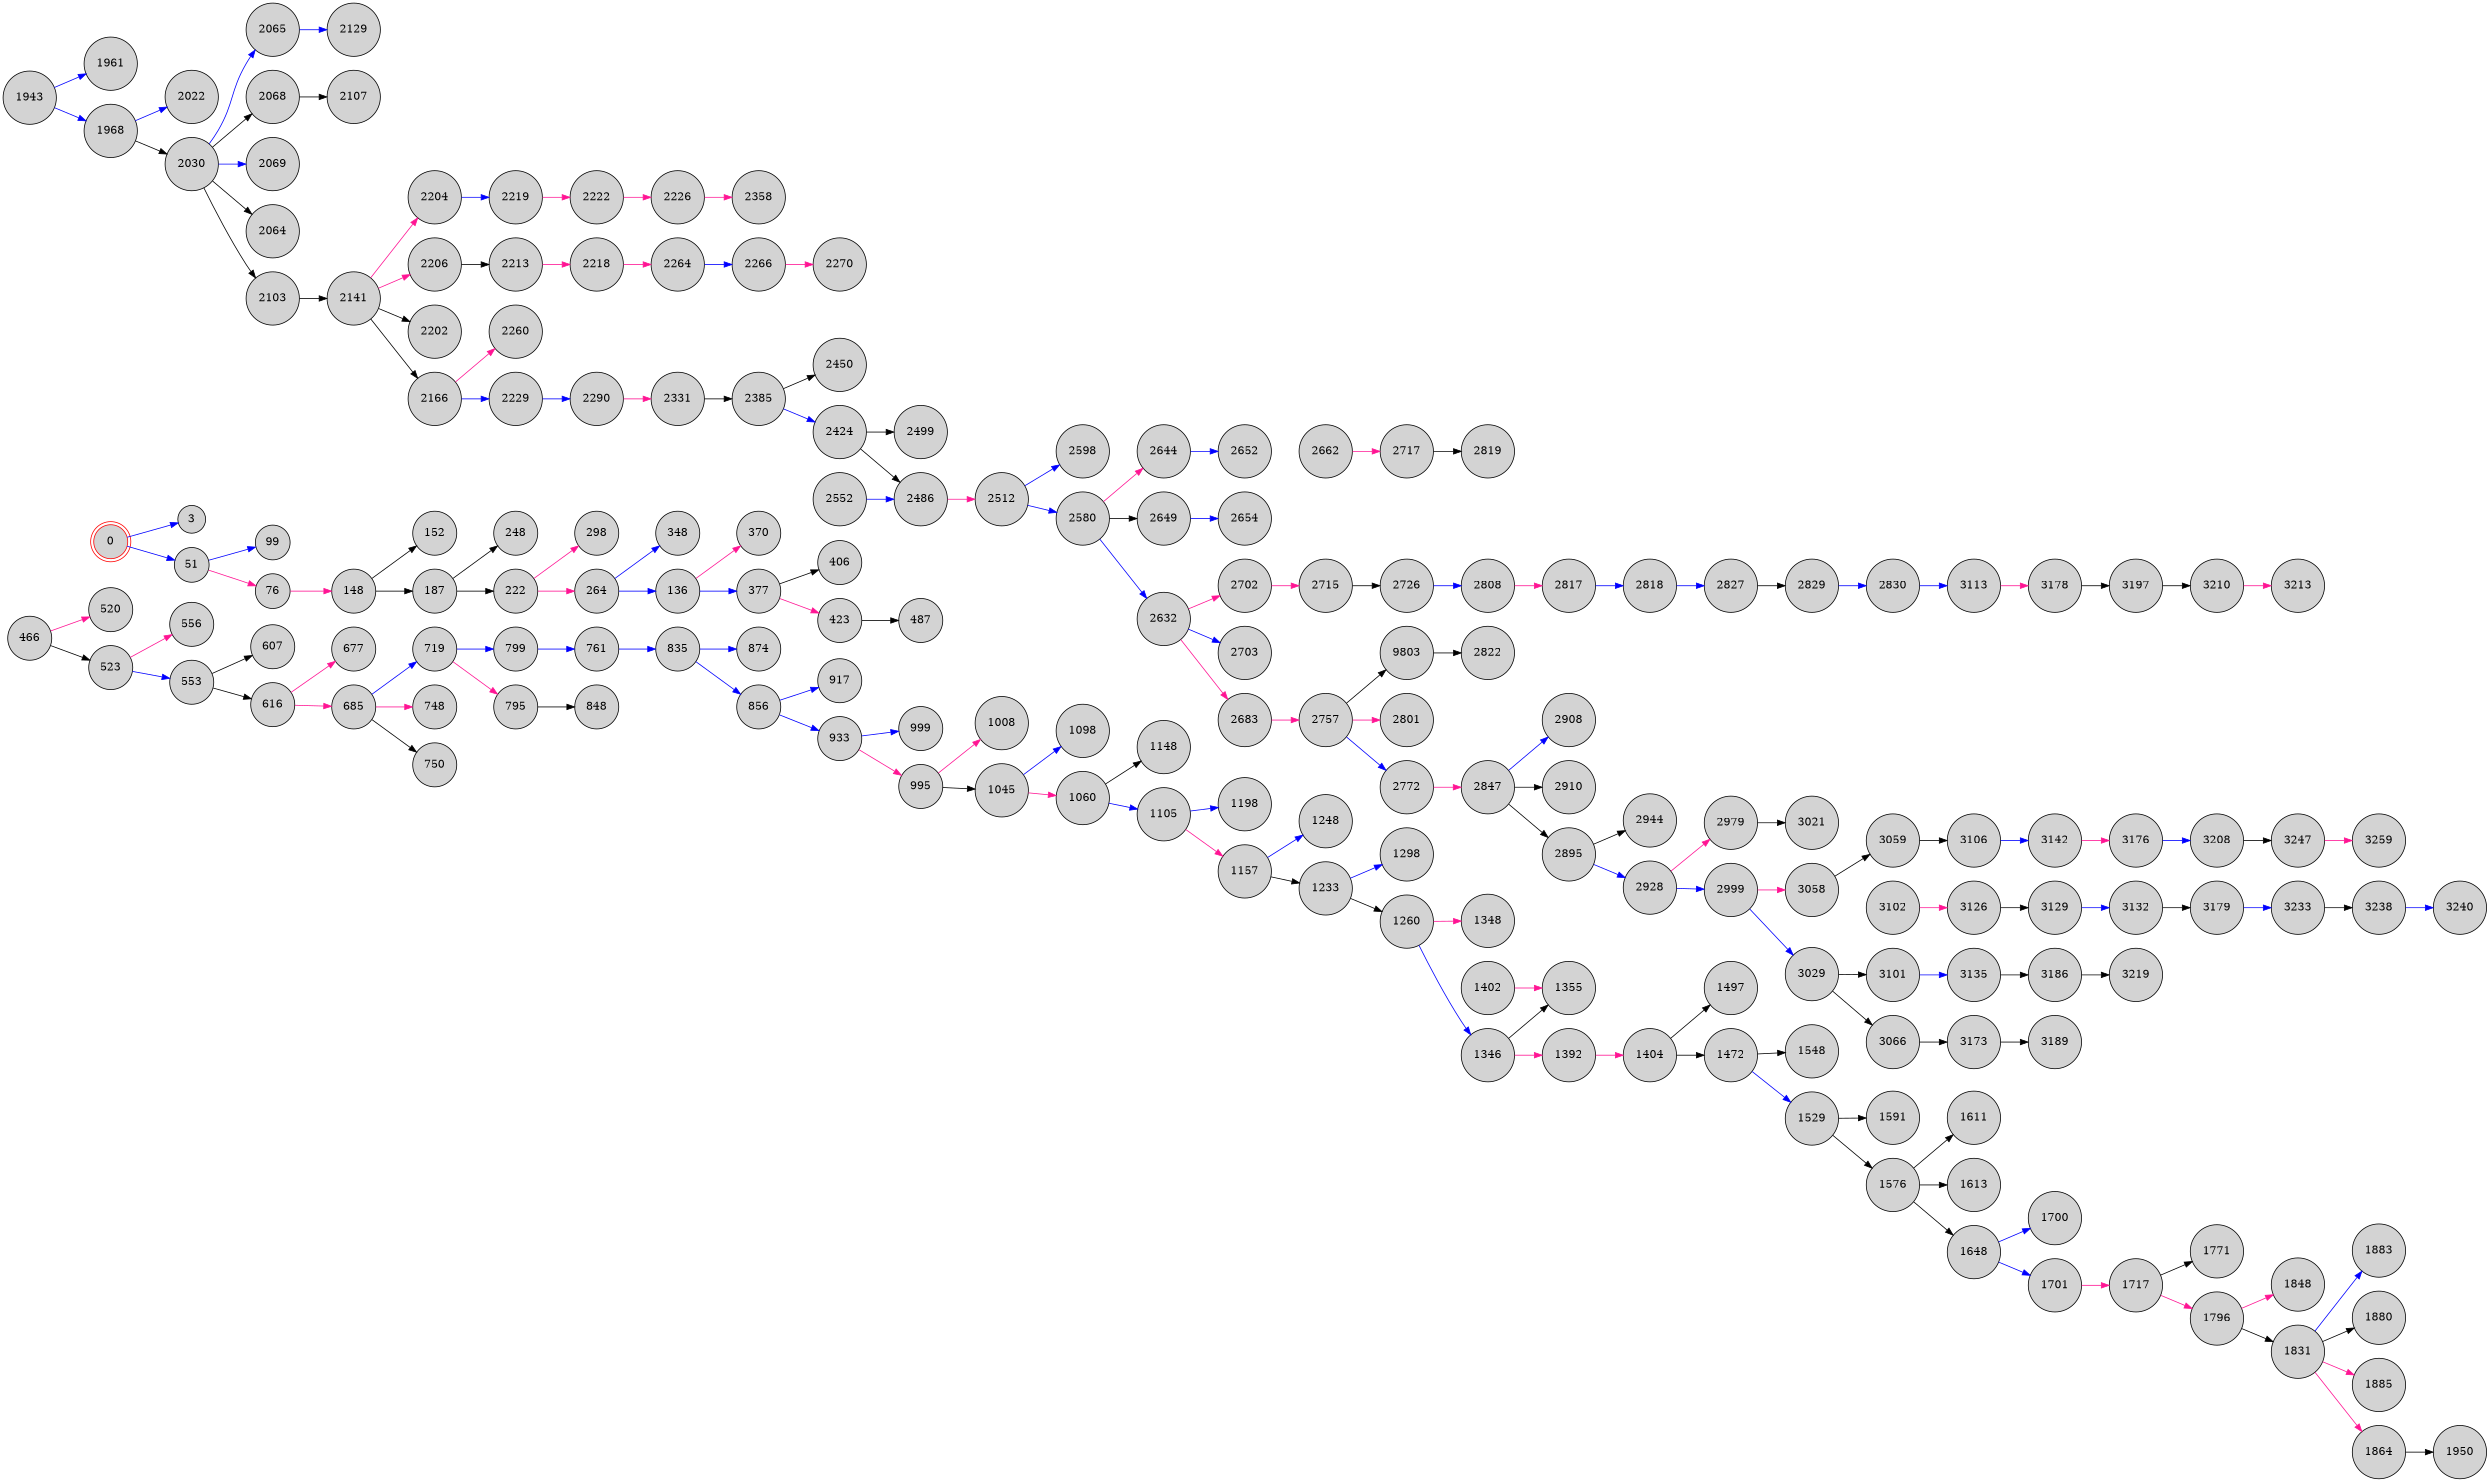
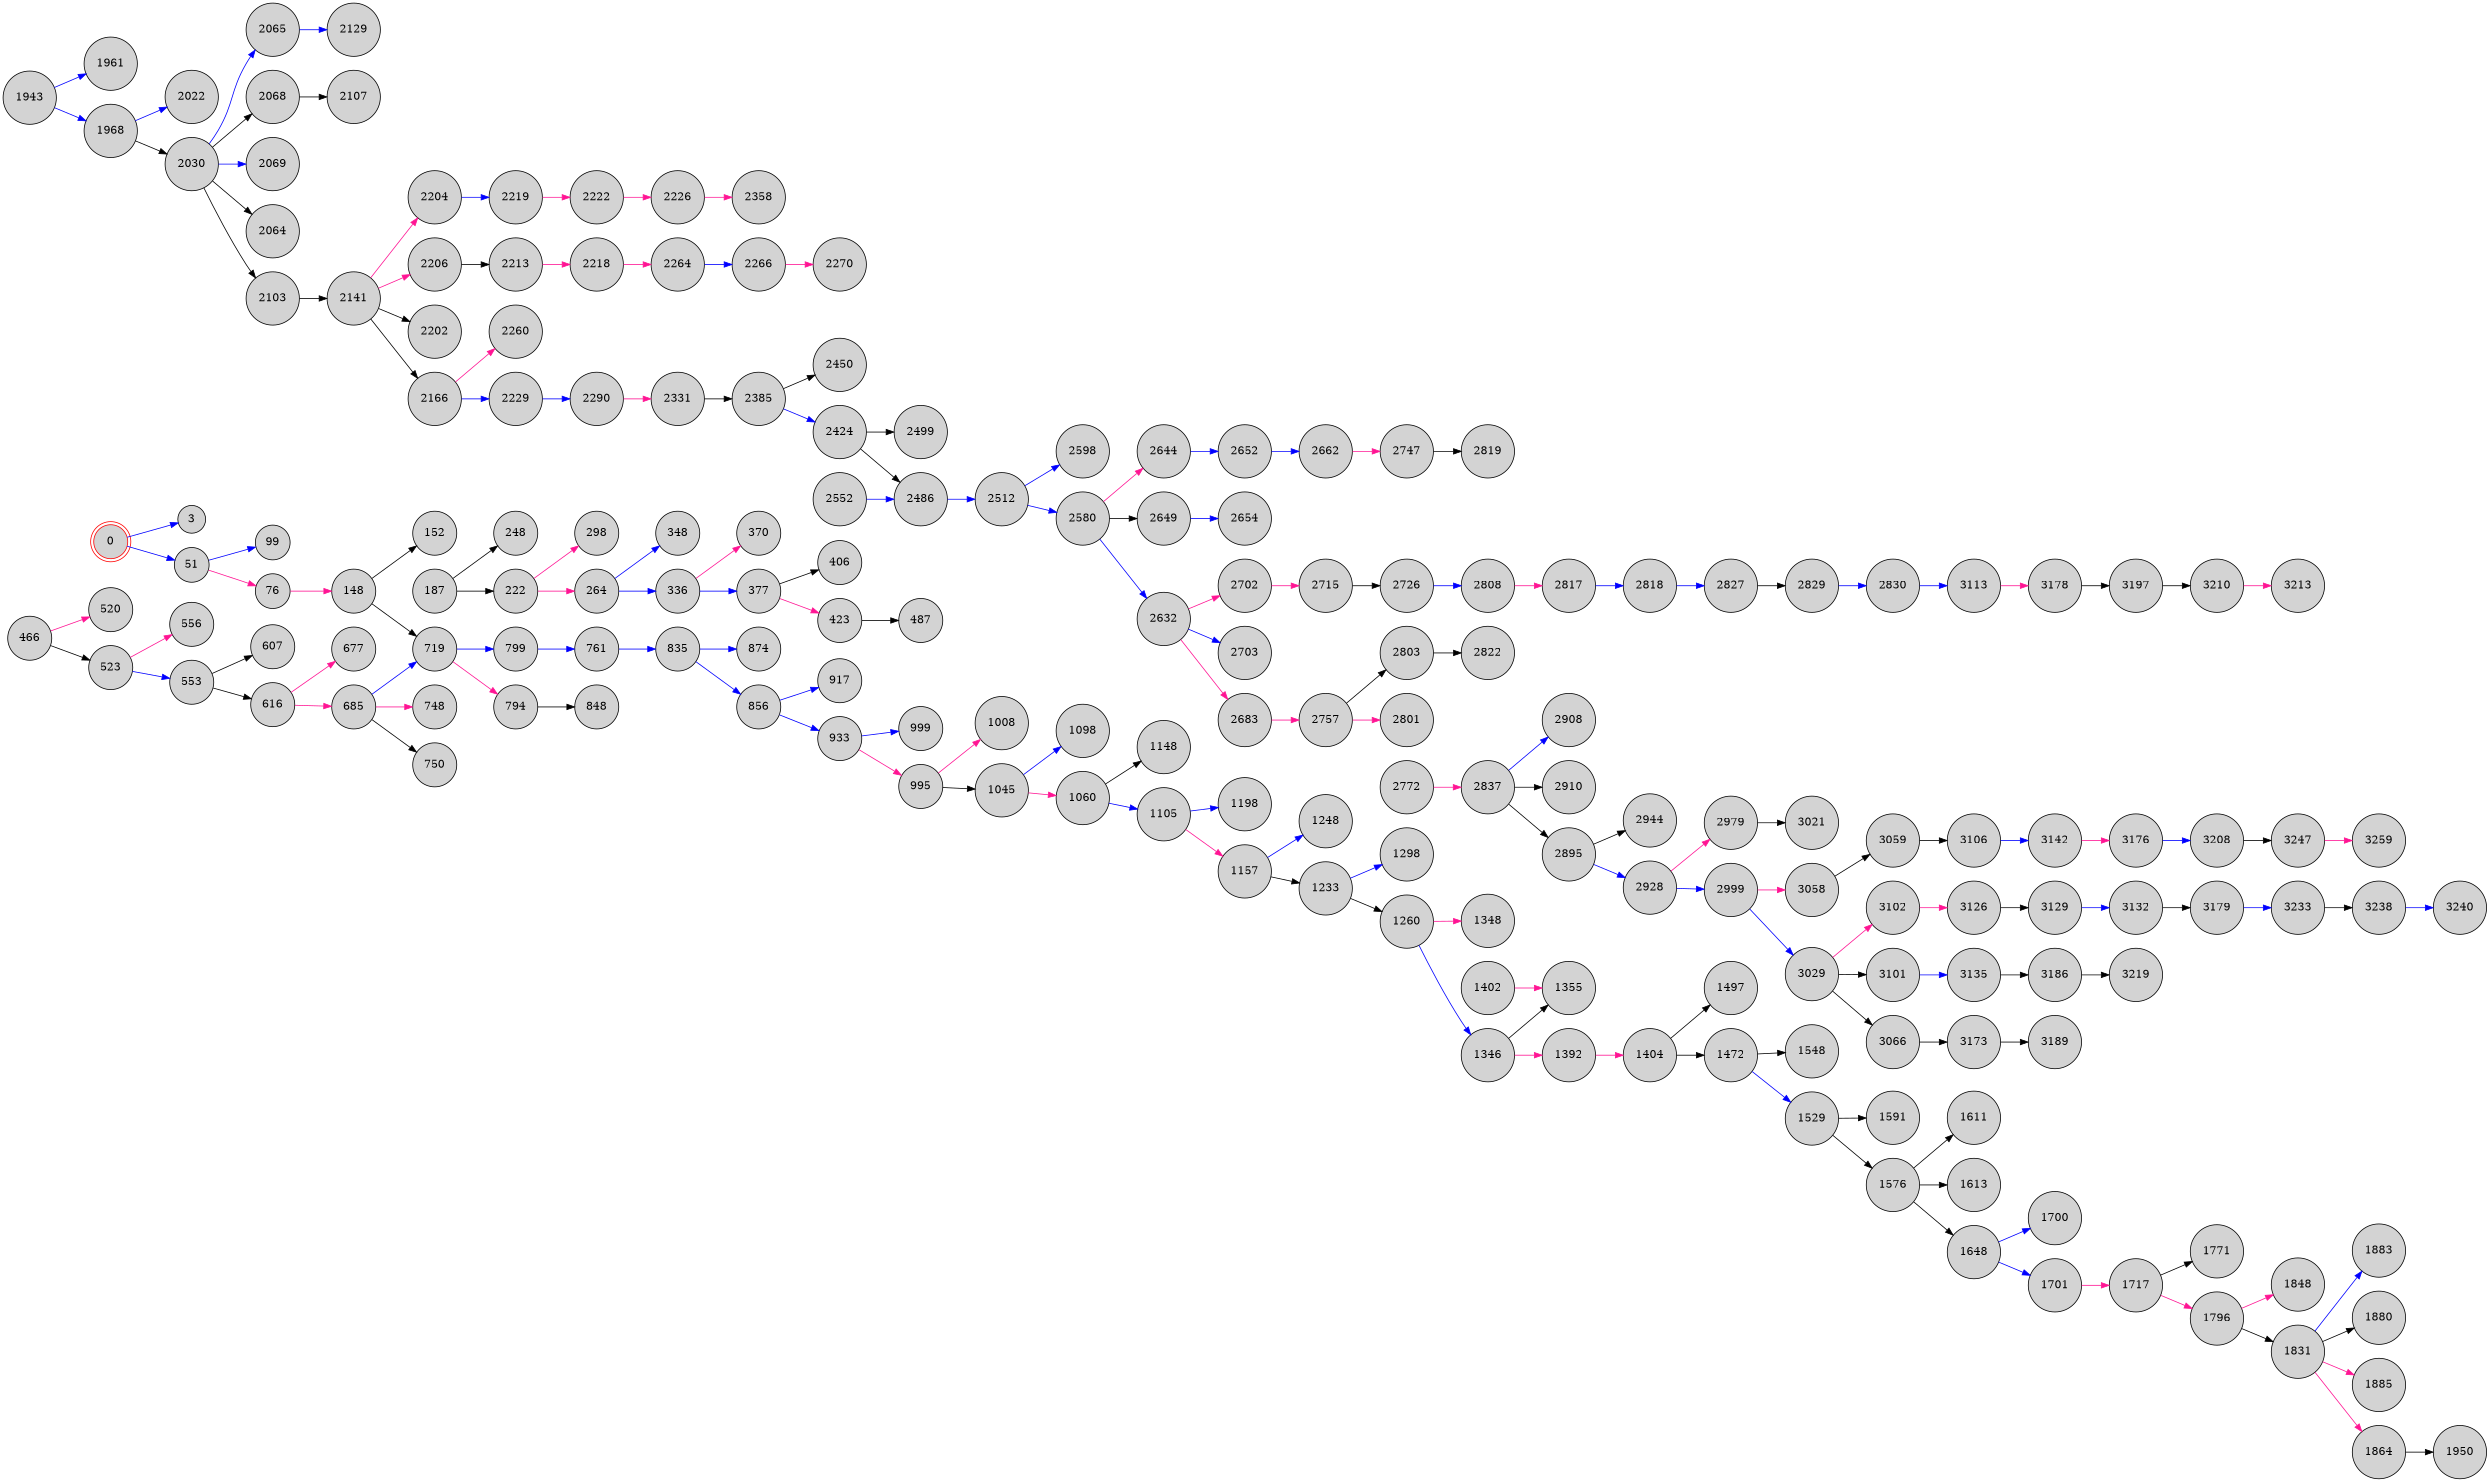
none -> (1281, 451)
(1407, 451) -> (1407, 451)
(957, 499) -> (957, 499)
(390, 591) -> (391, 618)
(678, 591) -> (678, 591)
(1407, 653) -> (1407, 653)
(516, 707) -> (516, 707)
(1363, 751) -> none
(1488, 787) -> (1488, 787)
none -> (1849, 944)
